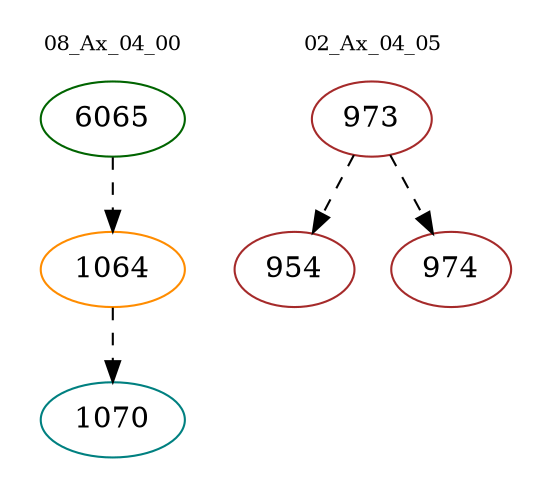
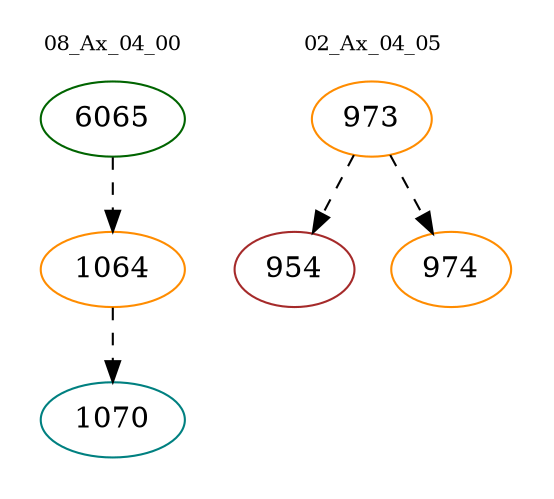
(372, 119) -> (372, 119)
(451, 269) -> (451, 269)
